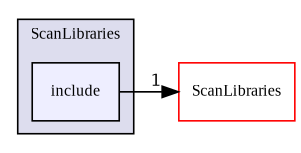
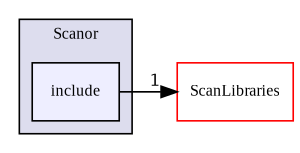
(76, 35) -> (76, 35)
